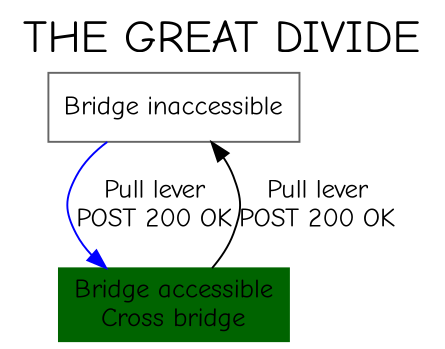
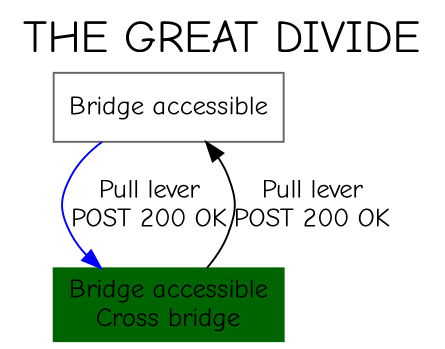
(174, 107) -> (169, 107)
